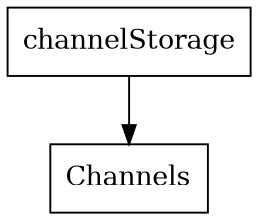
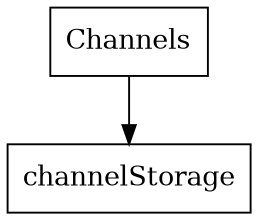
(129, 101) -> (129, 101)
